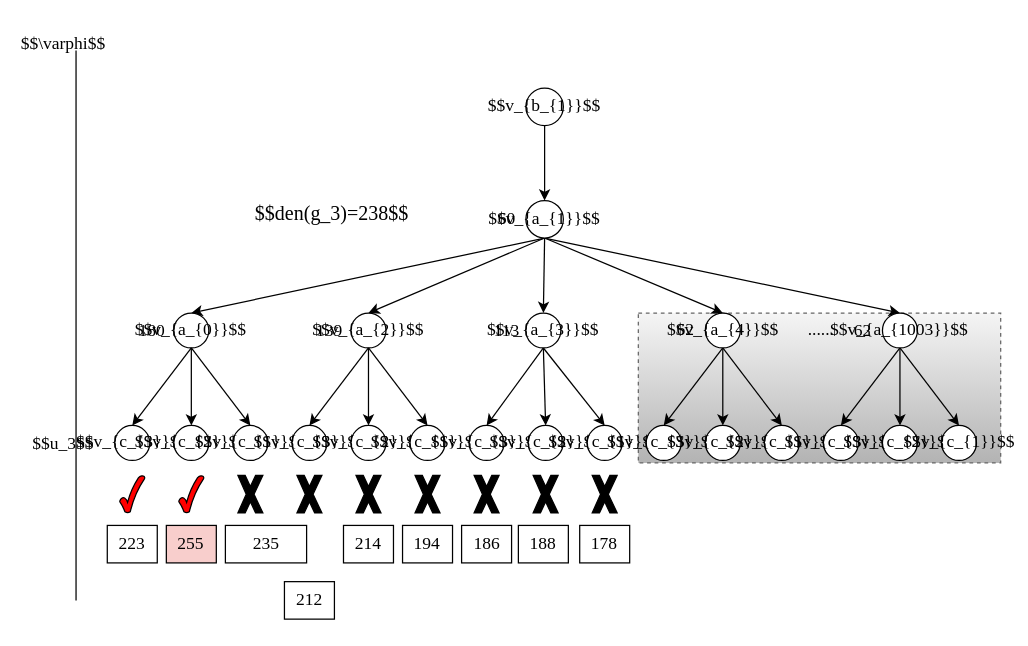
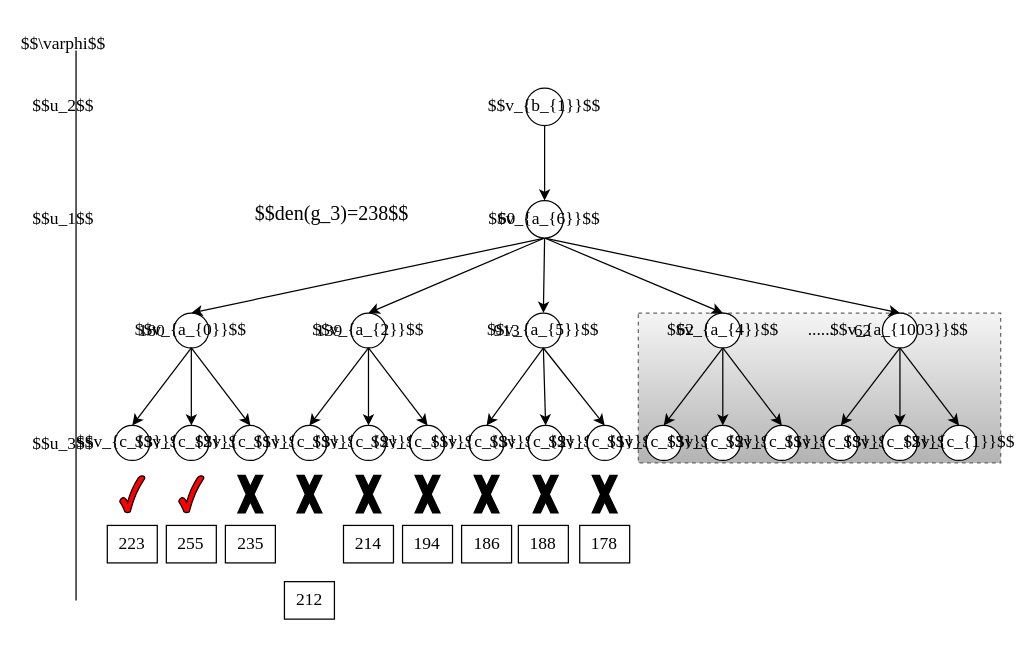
none -> (63, 107)
none -> (63, 219)
(544, 219) -> (544, 219)
(543, 331) -> (543, 331)
(507, 332) -> (507, 332)
(191, 544) -> (191, 544)
(266, 544) -> (250, 544)
